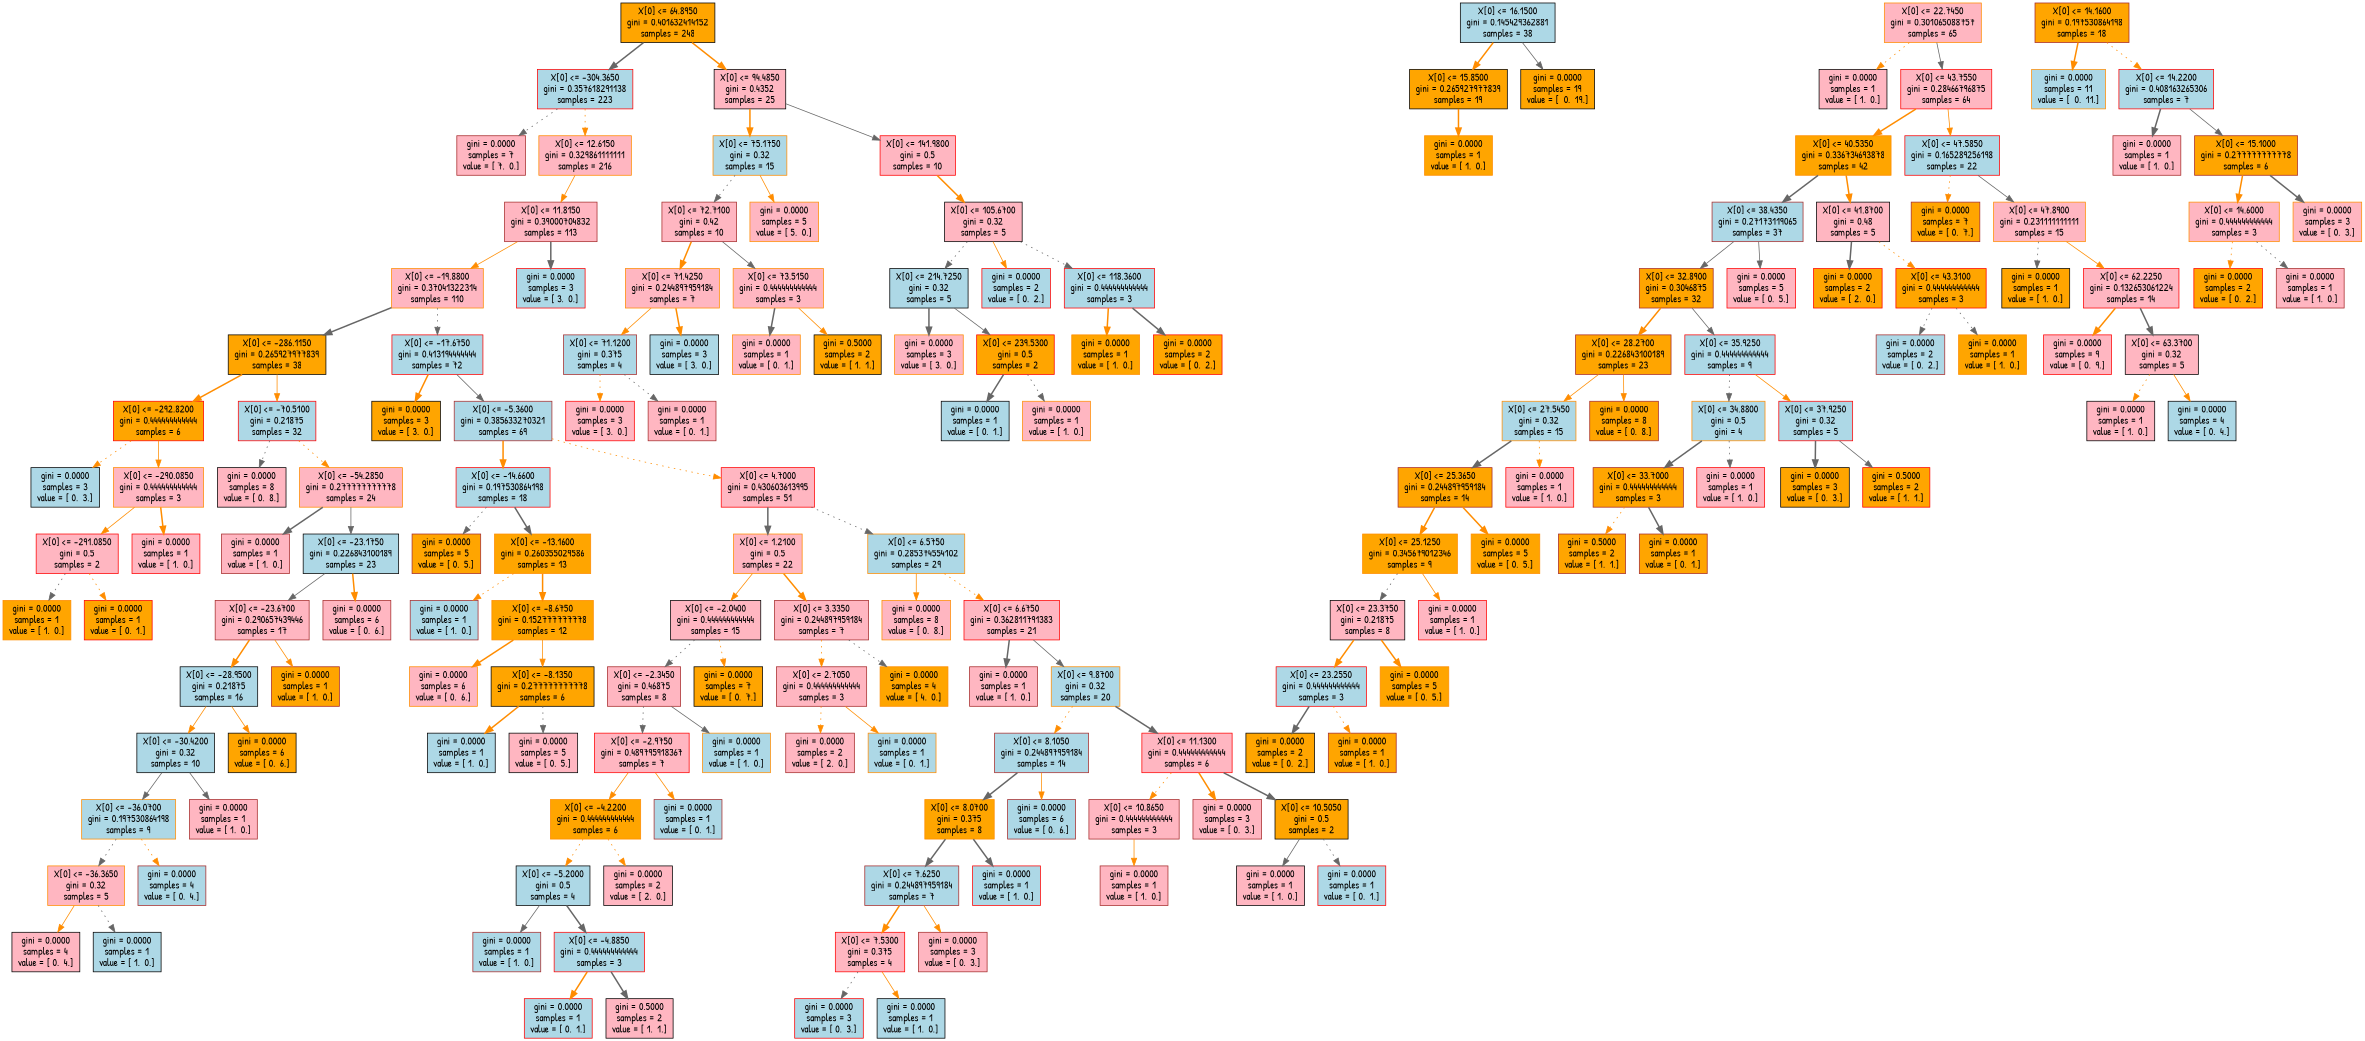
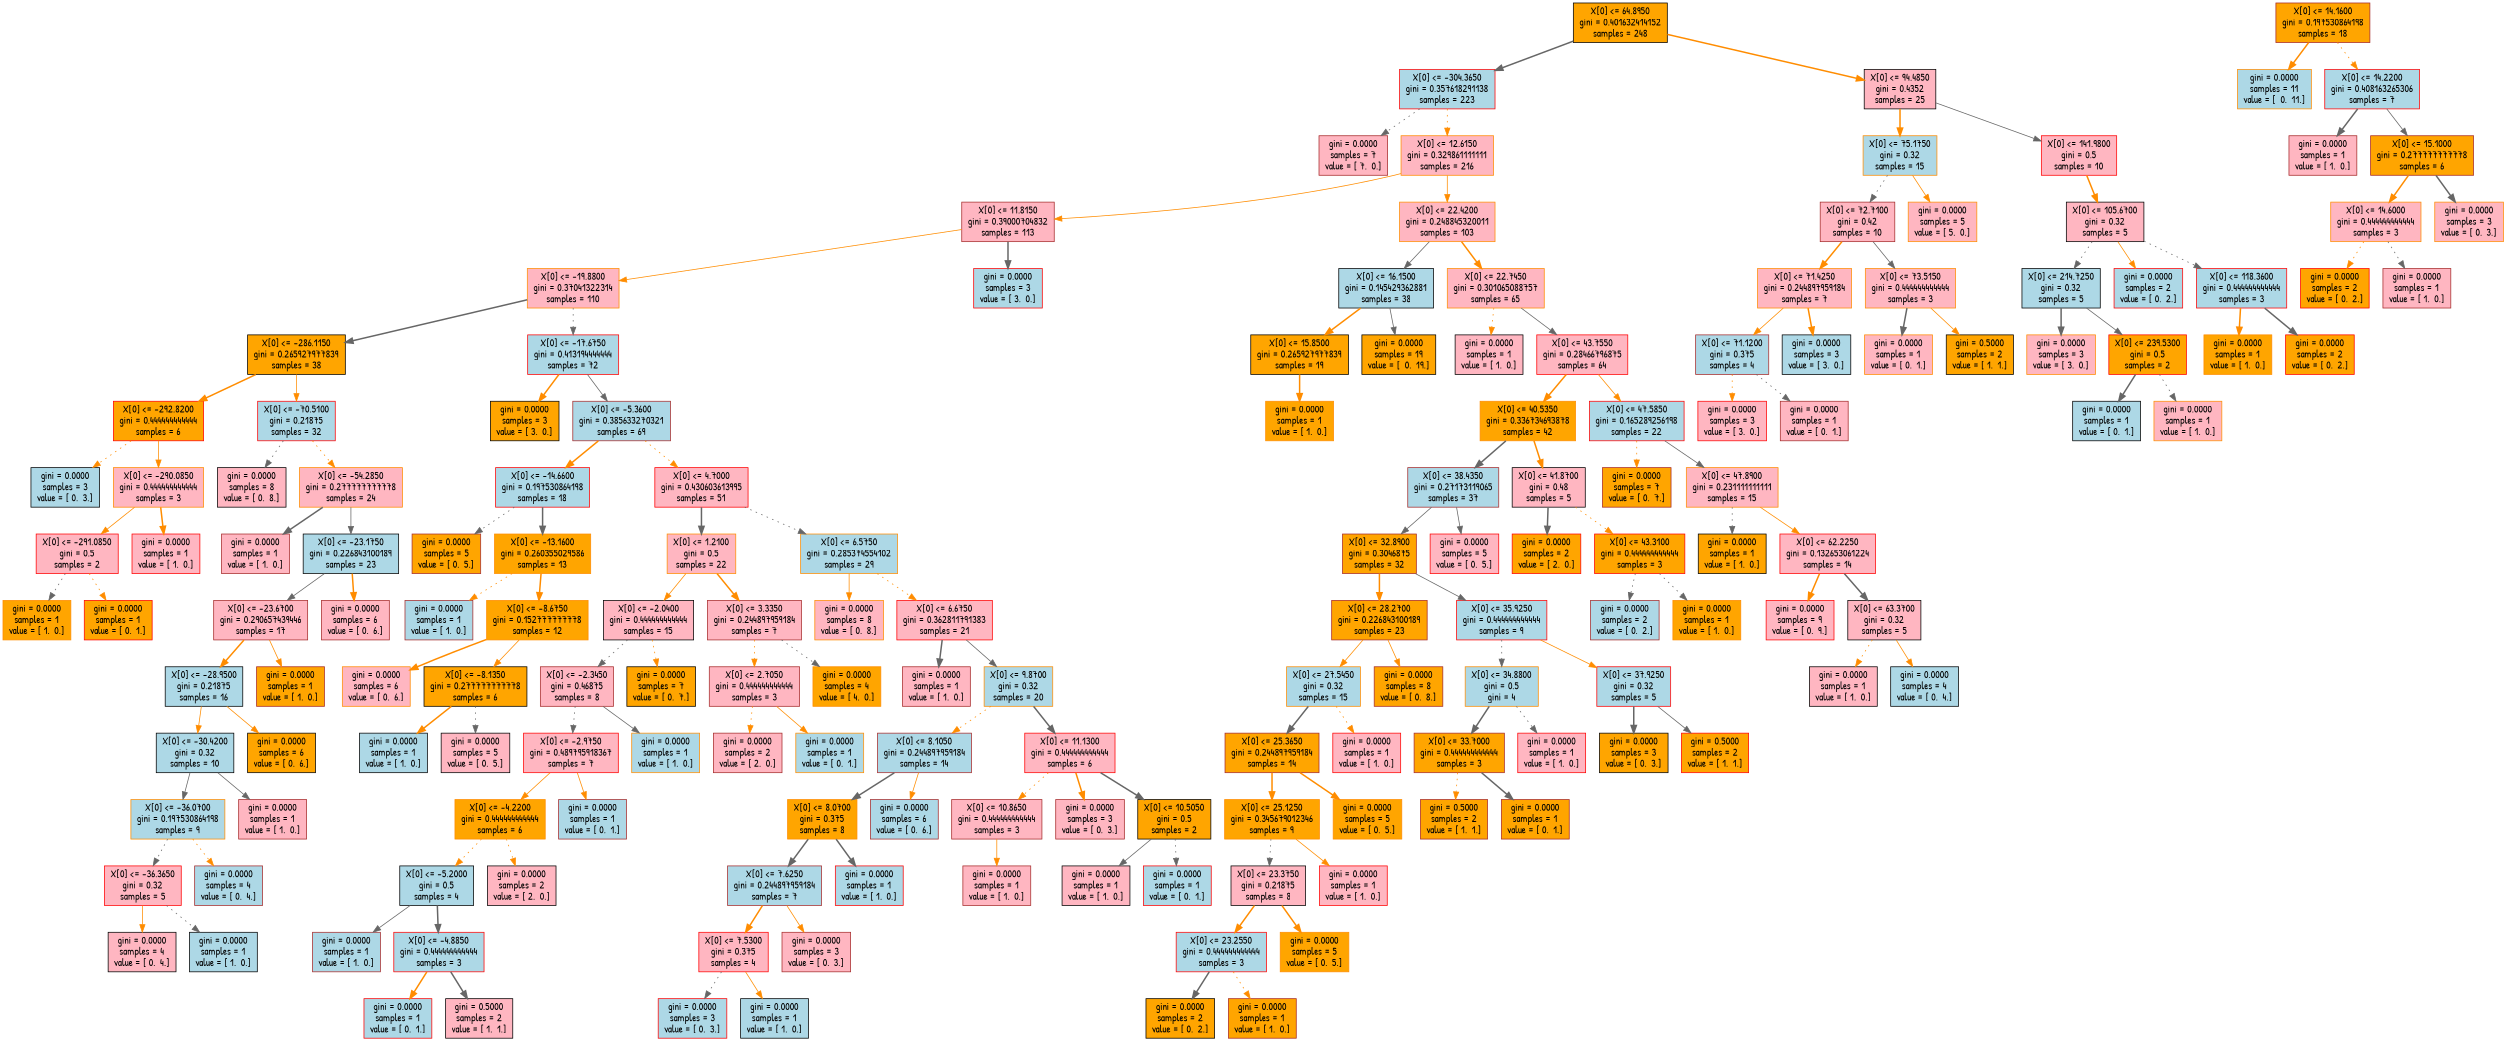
none -> (1447, 222)
(86, 886) -> (143, 886)
